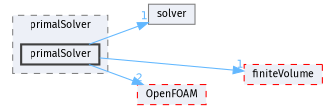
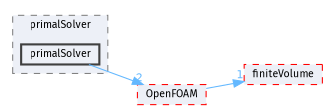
(172, 14) -> none
(166, 64) -> (220, 86)
